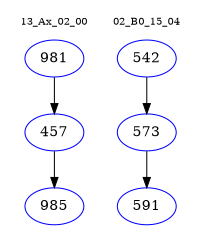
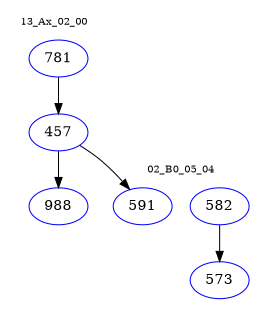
(147, 22) -> (181, 170)
(54, 59) -> (59, 59)
(147, 59) -> (220, 206)
(147, 164) -> (112, 170)
(54, 206) -> (59, 206)
